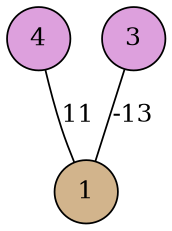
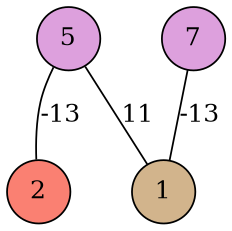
(39, 39) -> (69, 39)
(134, 39) -> (194, 39)
none -> (39, 192)
